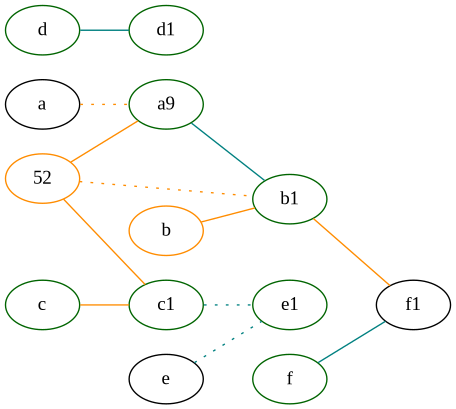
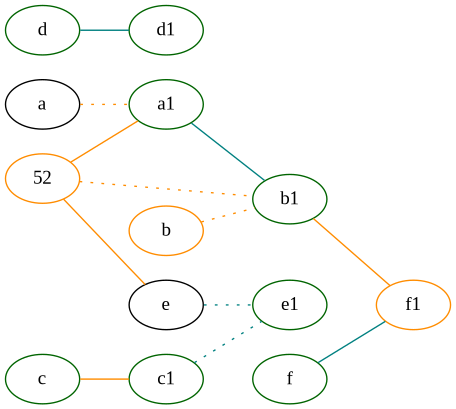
(166, 104) -> (166, 104)
(228, 215) -> (228, 215)
(104, 242) -> (104, 242)
(413, 305) -> (413, 305)
